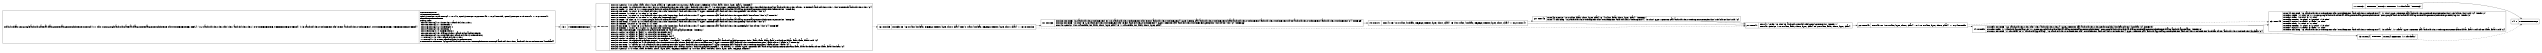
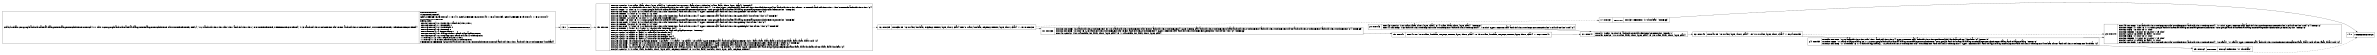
(1530, 21) -> none
(1390, 28) -> (1317, 23)
